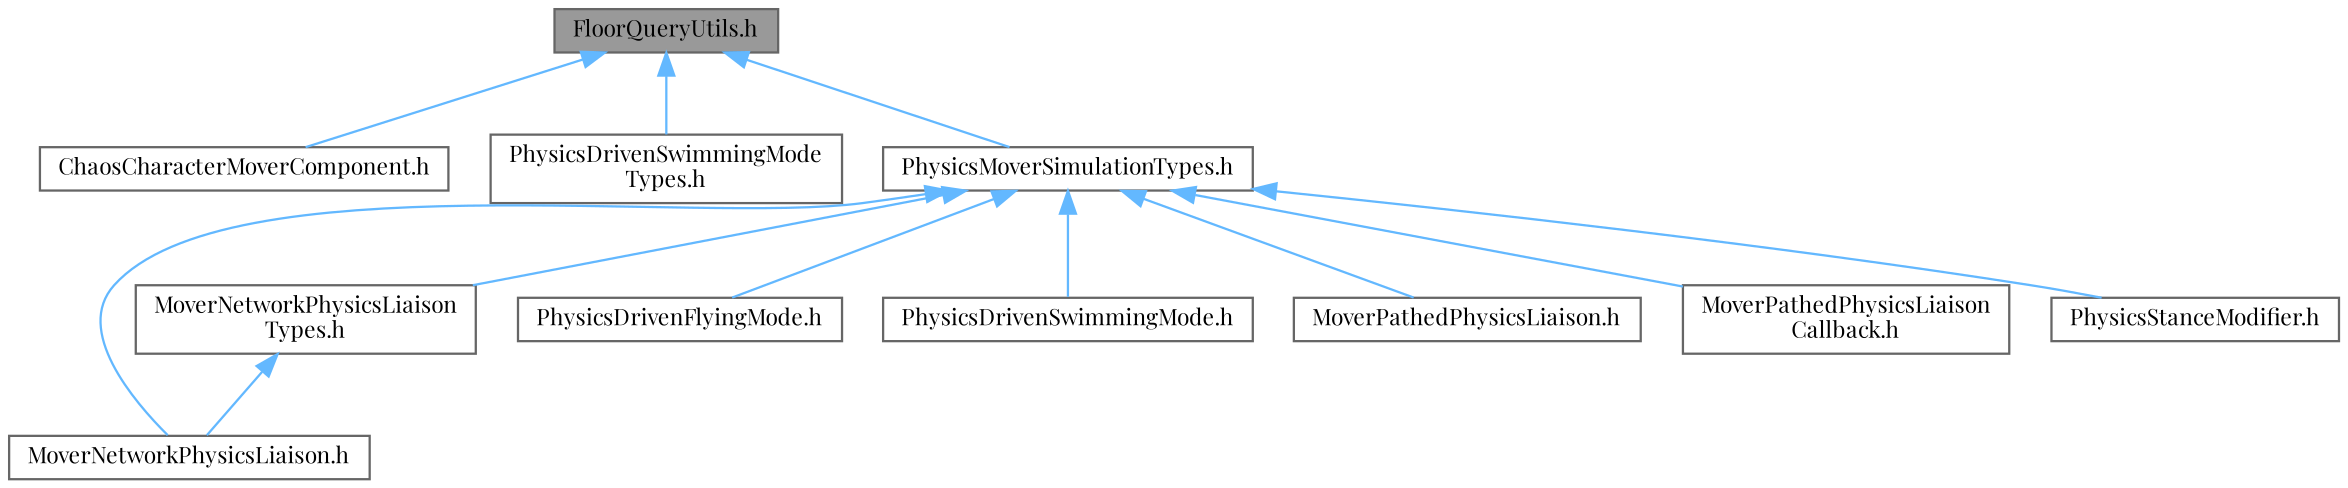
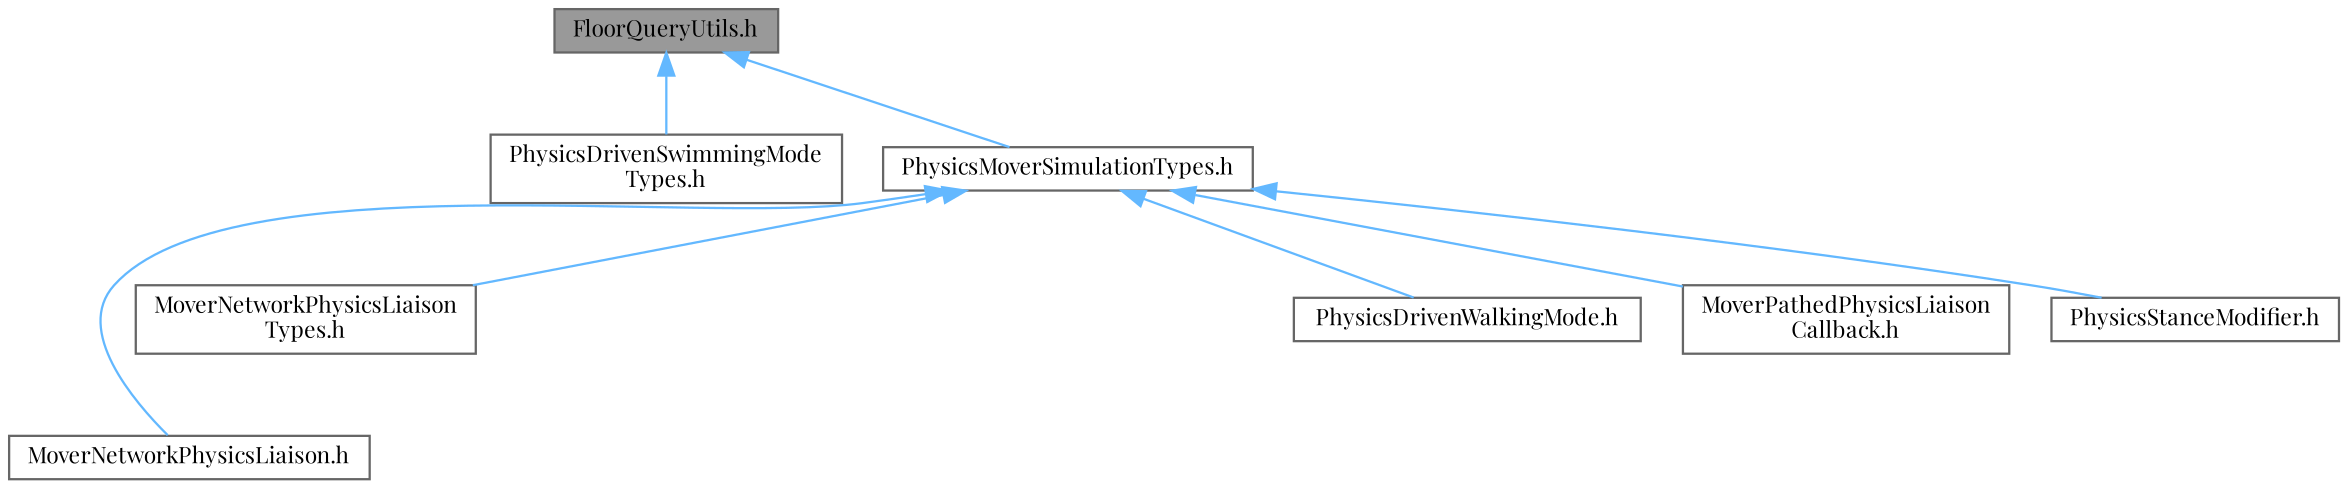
(244, 169) -> none
(680, 319) -> none
(1068, 319) -> none
(1467, 319) -> (1467, 319)
(235, 403) -> none
